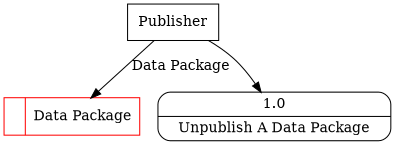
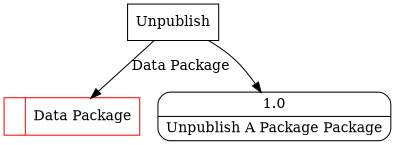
(173, 22) -> (173, 22)
(274, 128) -> (274, 128)
